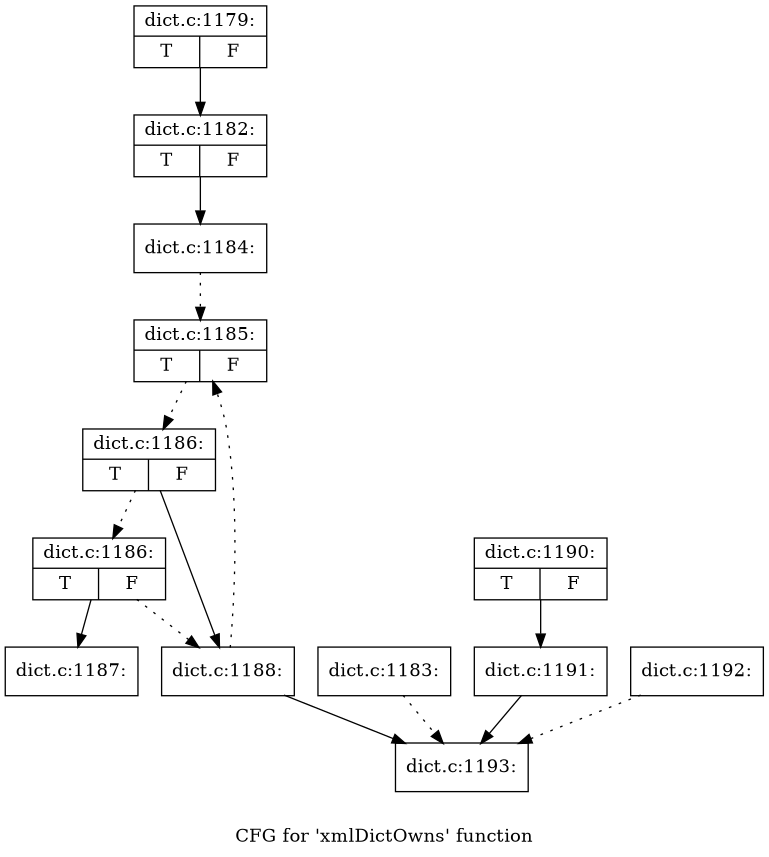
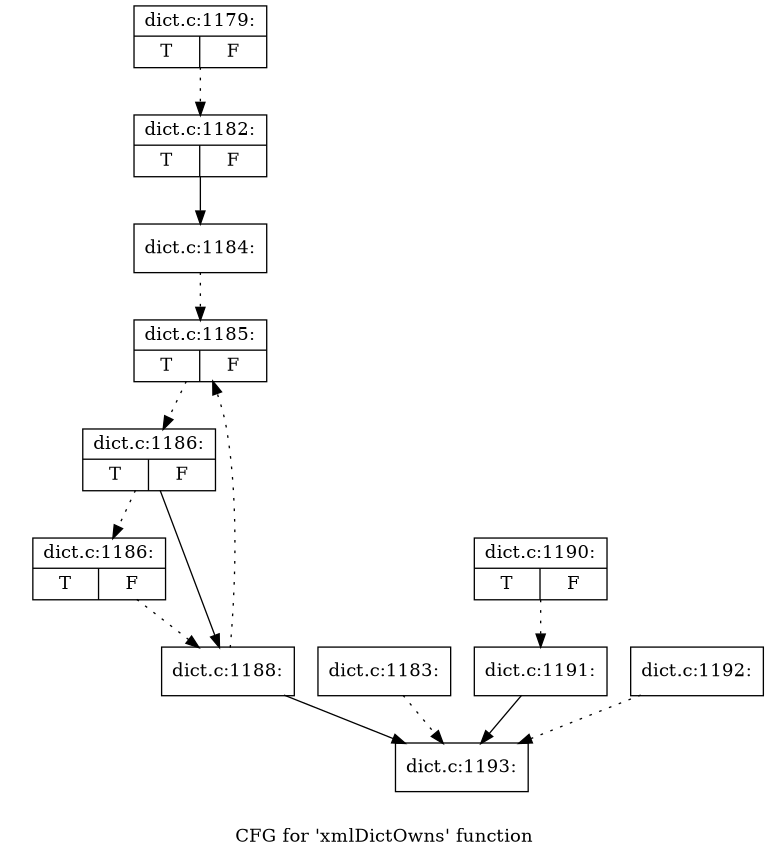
(200, 85) -> (200, 85)
(541, 617) -> (541, 617)
(72, 671) -> none
